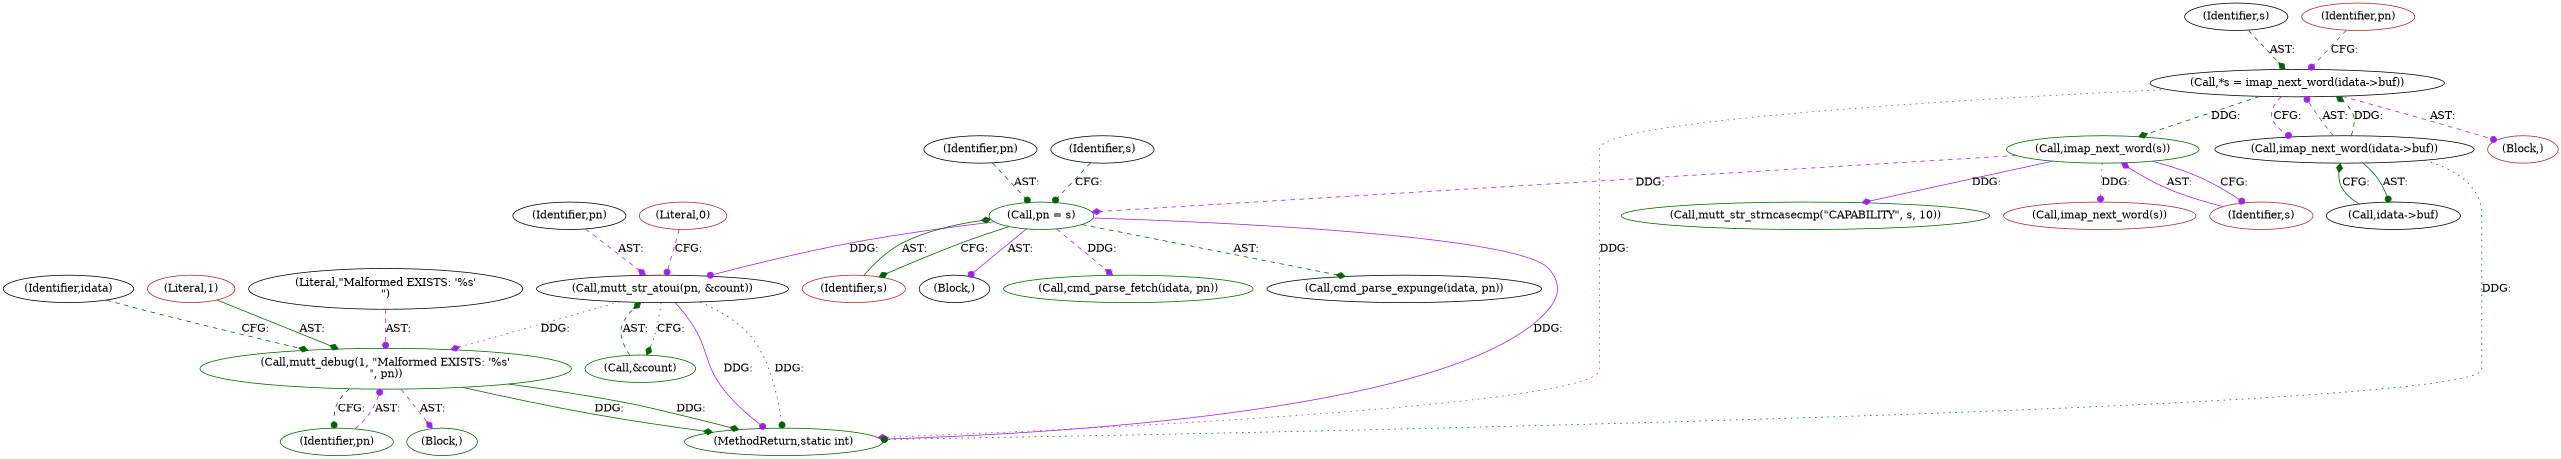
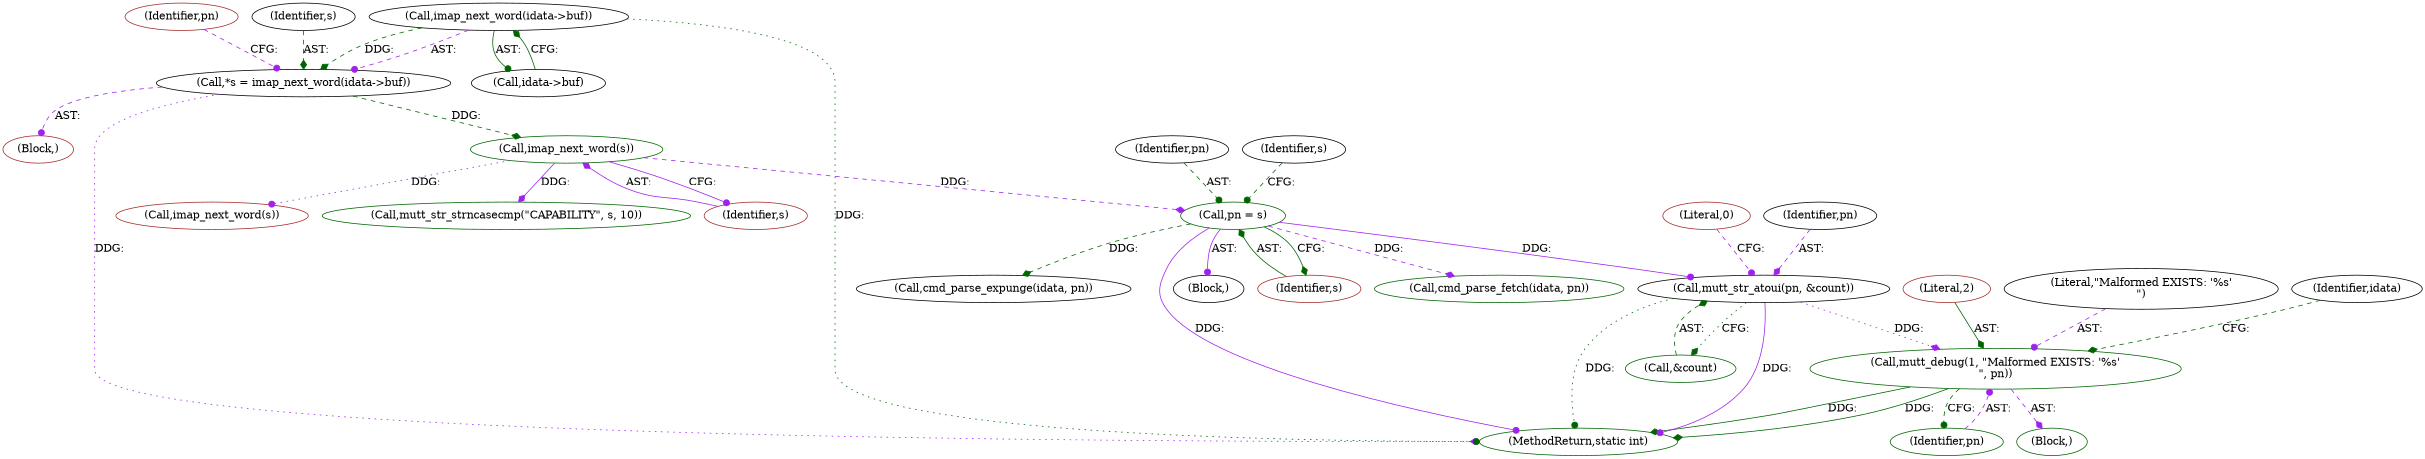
(2272, 117) -> none
(1248, 249) -> (1125, 249)
(191, 289) -> (1947, 289)
